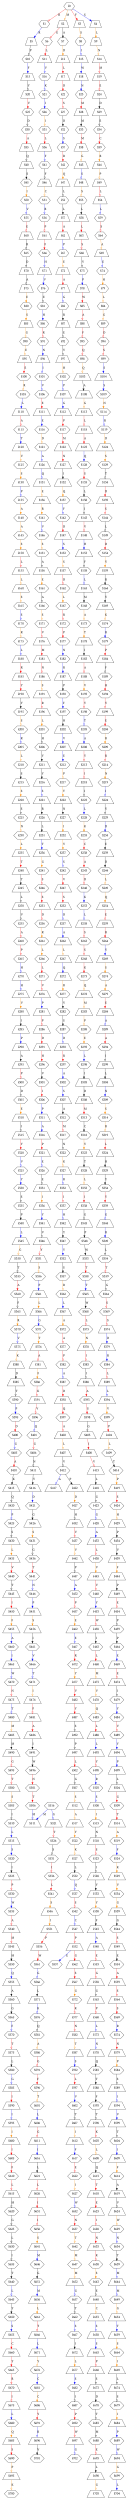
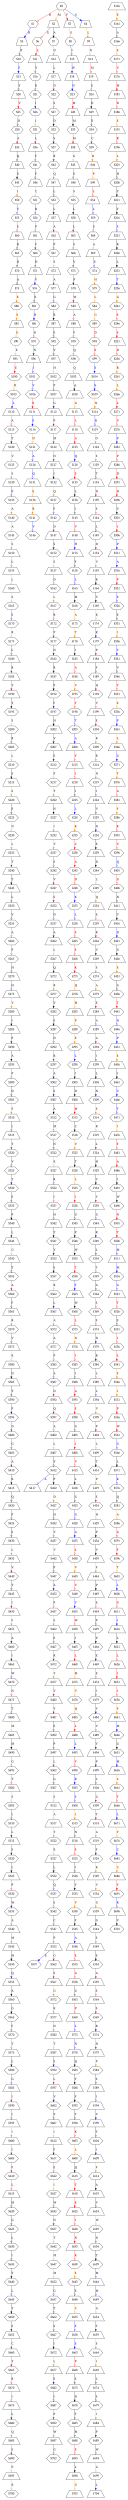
(42, 553) -> none
(43, 1814) -> (117, 1267)
